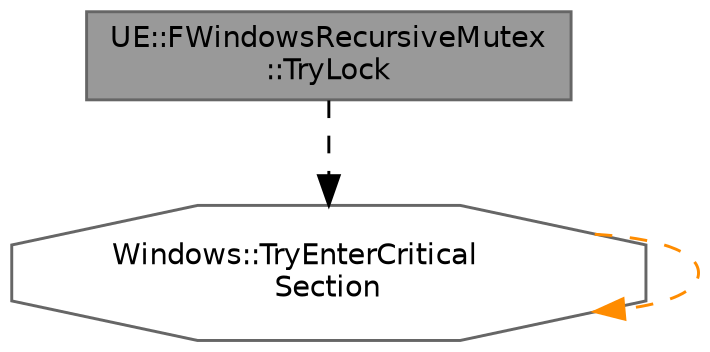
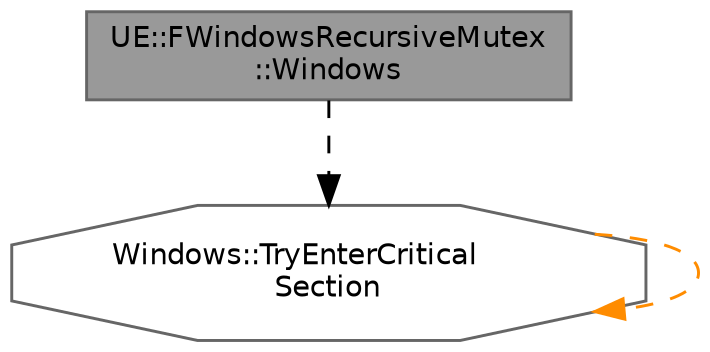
(329, 56) -> (329, 56)
